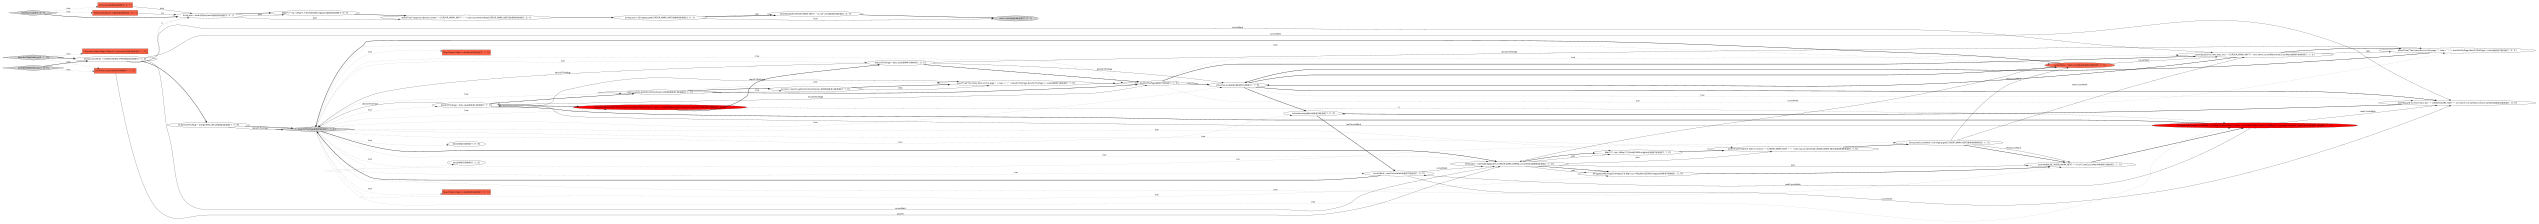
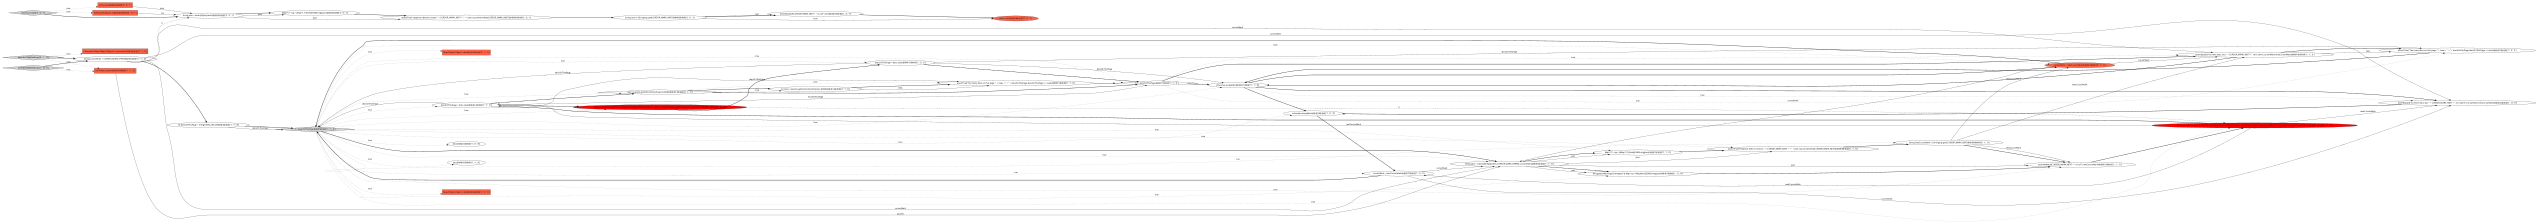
(1016, 18) -> (1016, 18)
